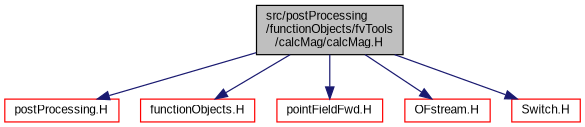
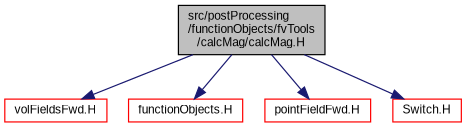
(62, 111) -> (56, 111)
(448, 111) -> none
